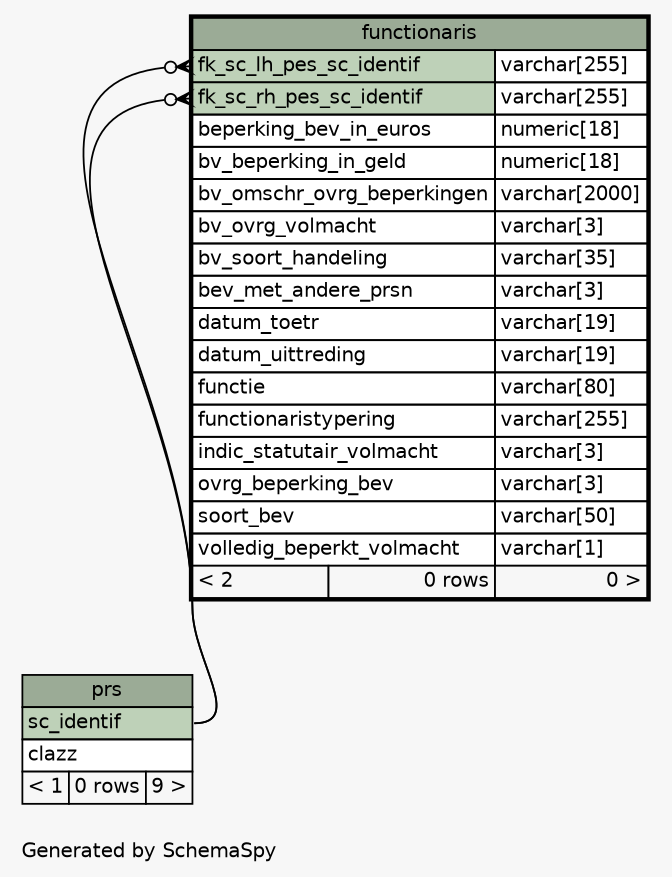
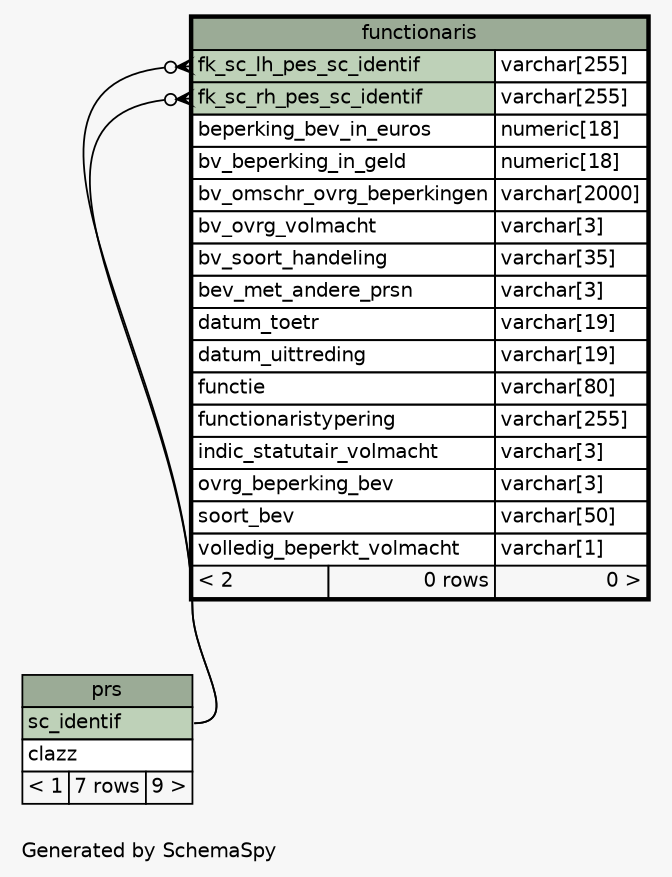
(107, 787) -> (107, 787)
